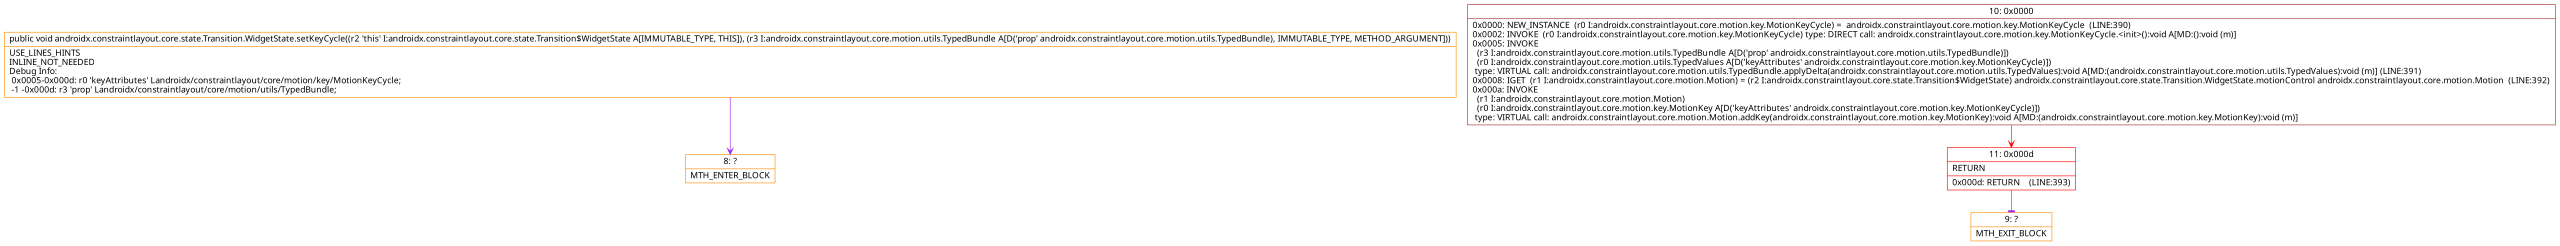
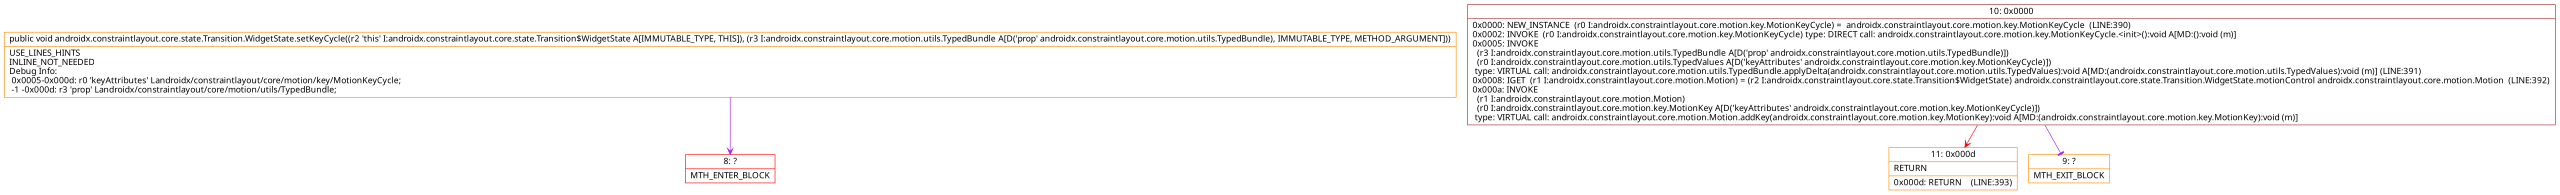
(730, 169) -> (730, 169)
(2011, 169) -> (1953, 169)
(2011, 200) -> (2052, 138)
